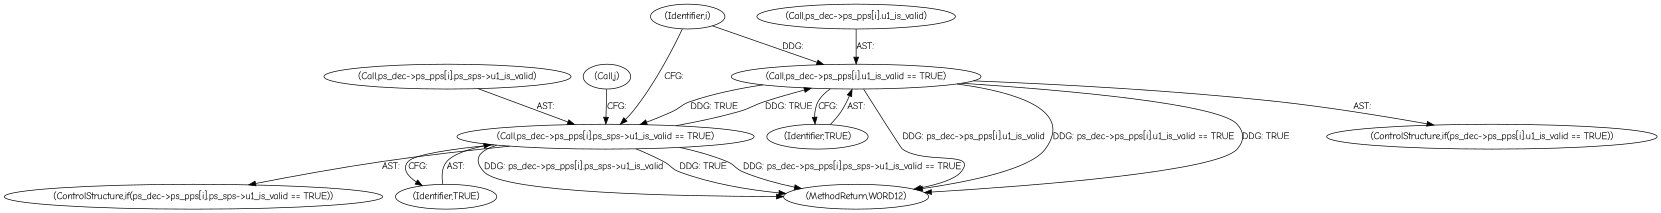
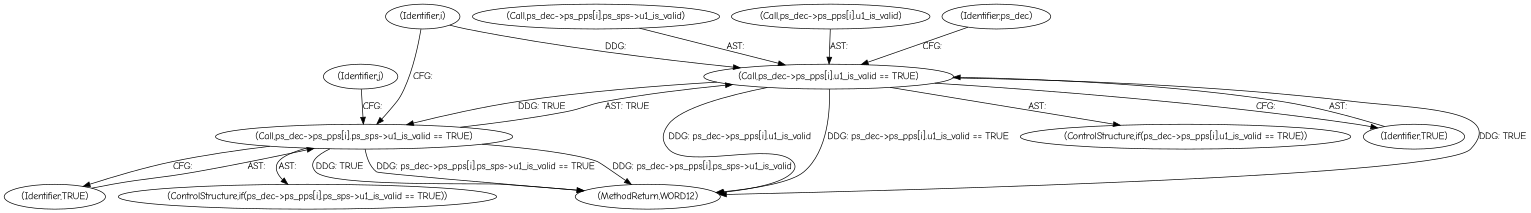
none -> (996, 17)
(607, 77) -> (361, 77)
(523, 105) -> (709, 46)
(789, 107) -> (627, 107)
